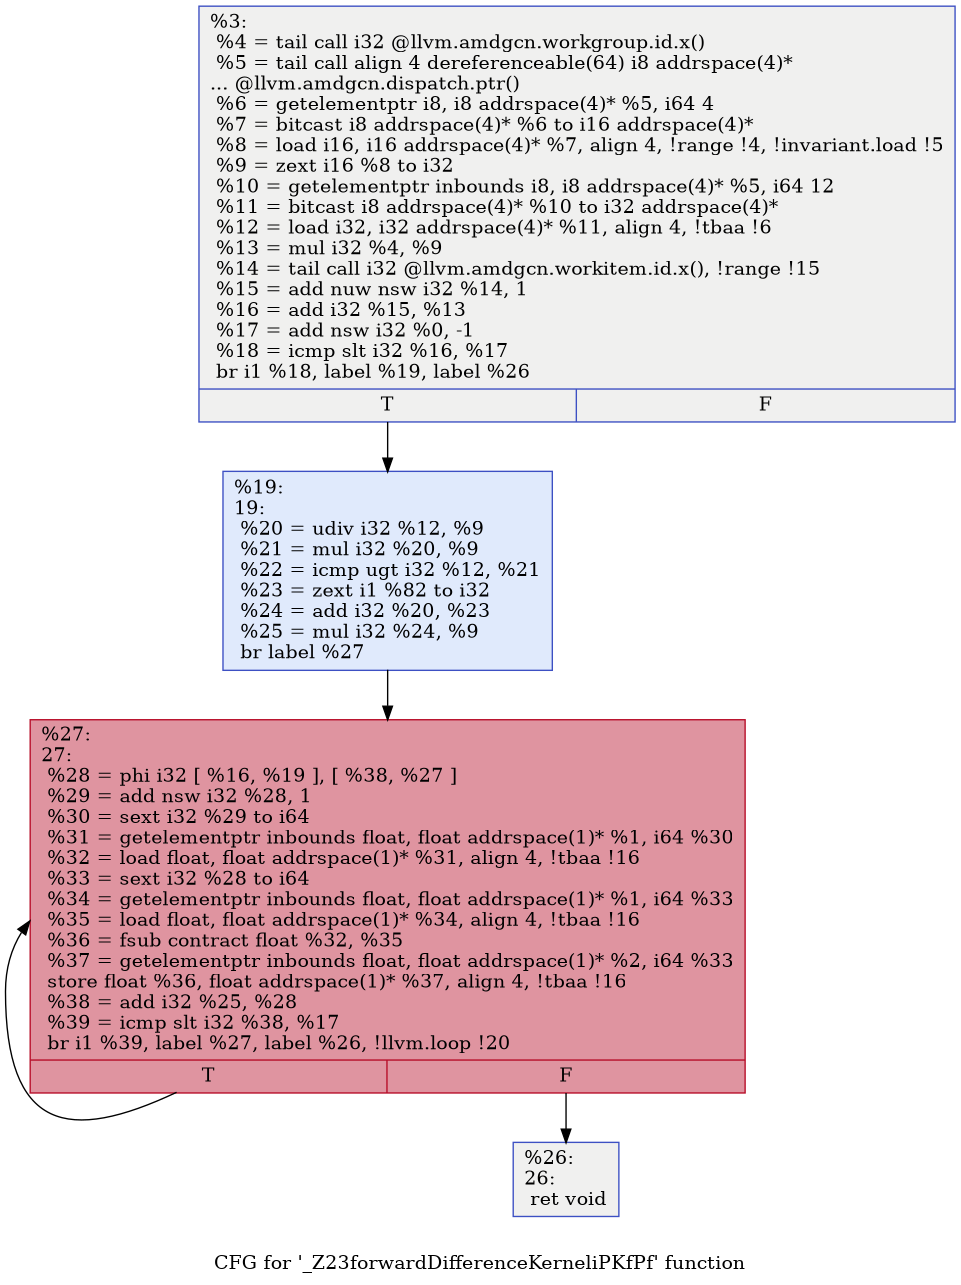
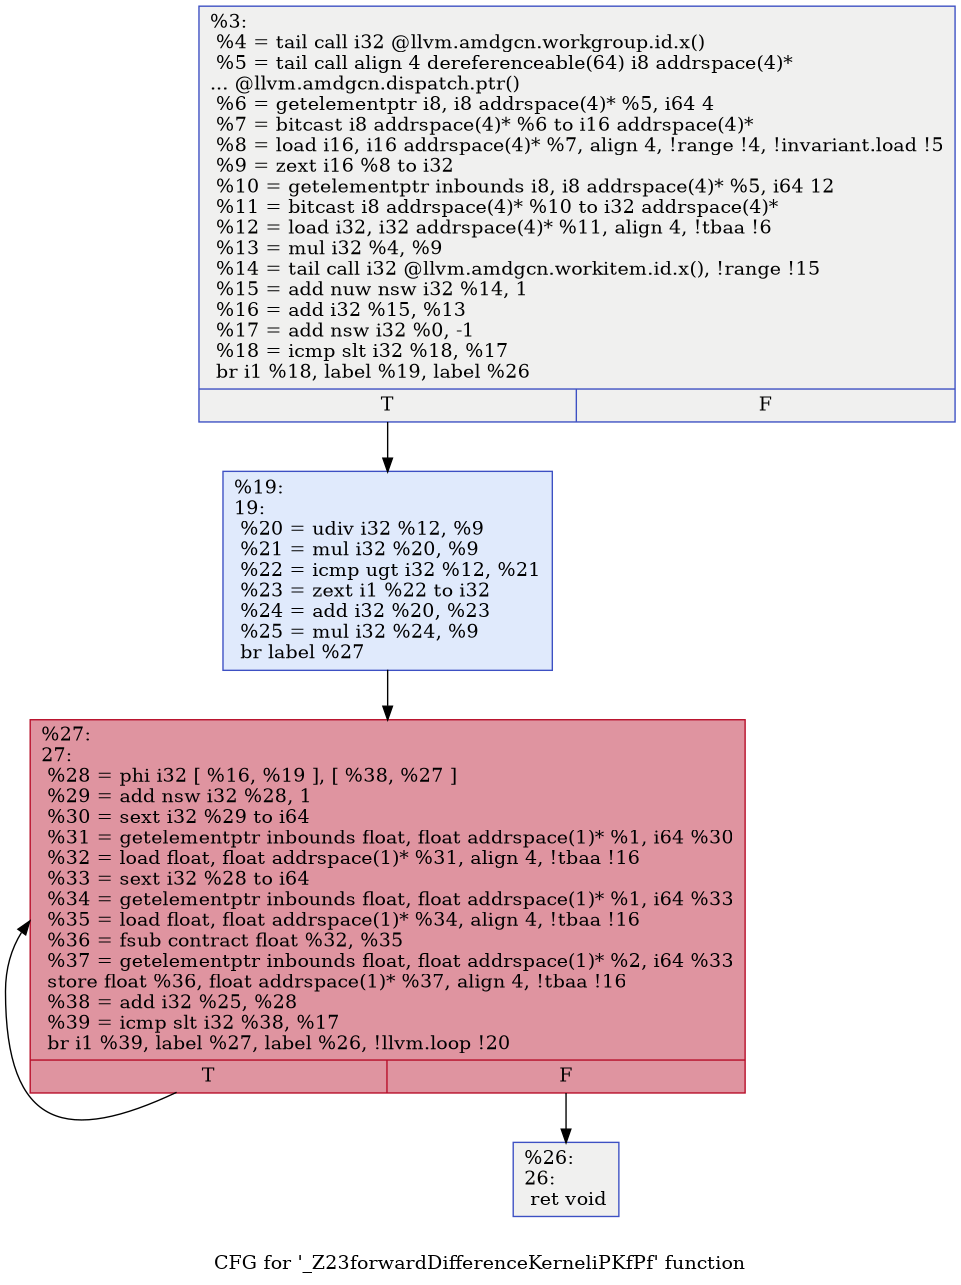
(360, 351) -> (360, 351)
(362, 591) -> (362, 591)
